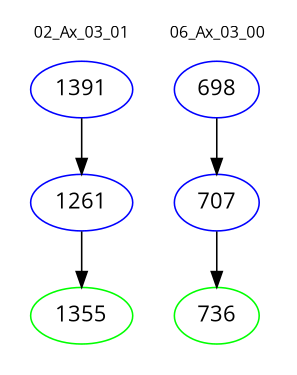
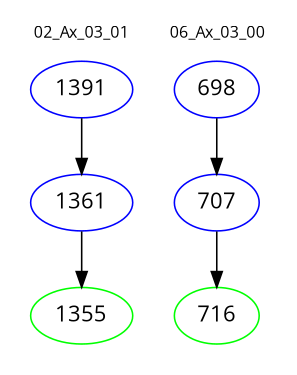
(82, 203) -> (82, 203)
(217, 316) -> (217, 316)
